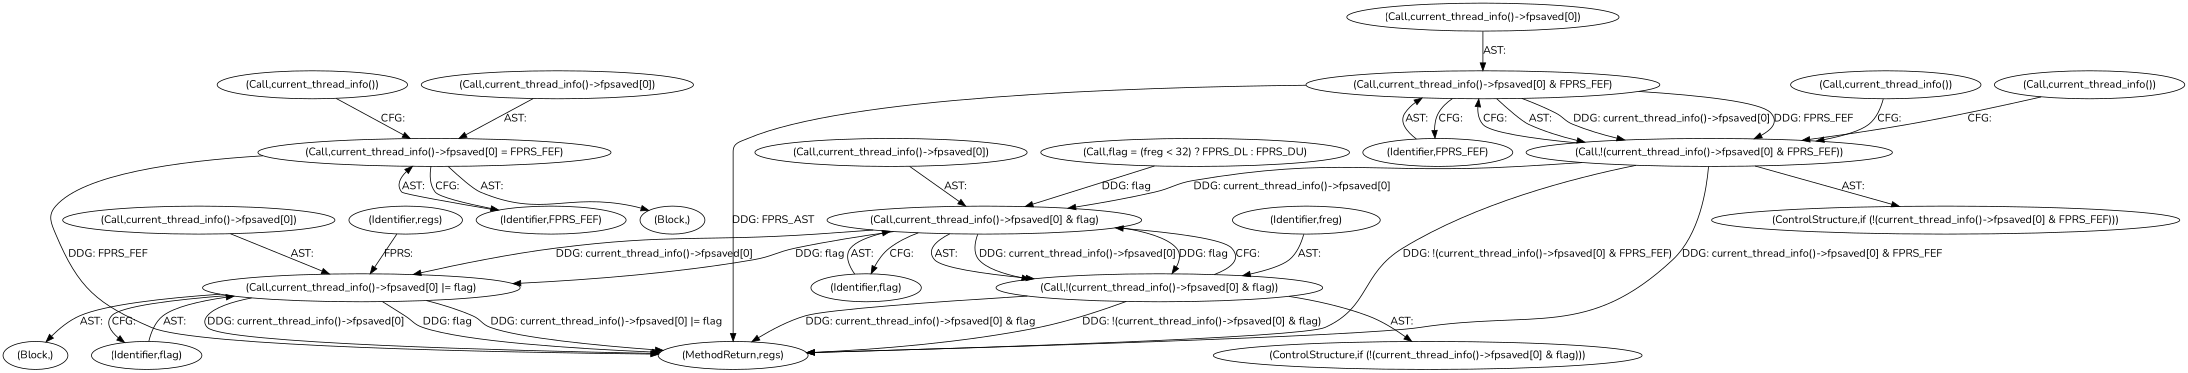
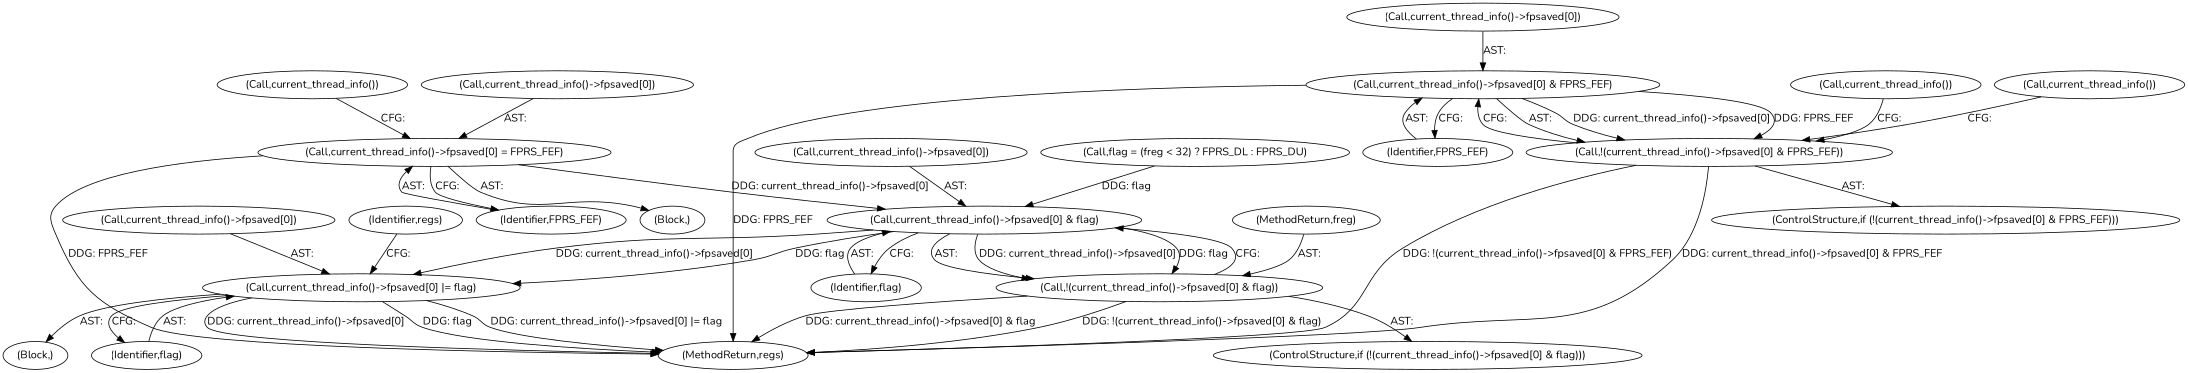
(1327, 168) -> (698, 188)
(773, 220) -> (773, 220)
(1306, 220) -> (1306, 220)
(400, 254) -> (400, 254)
